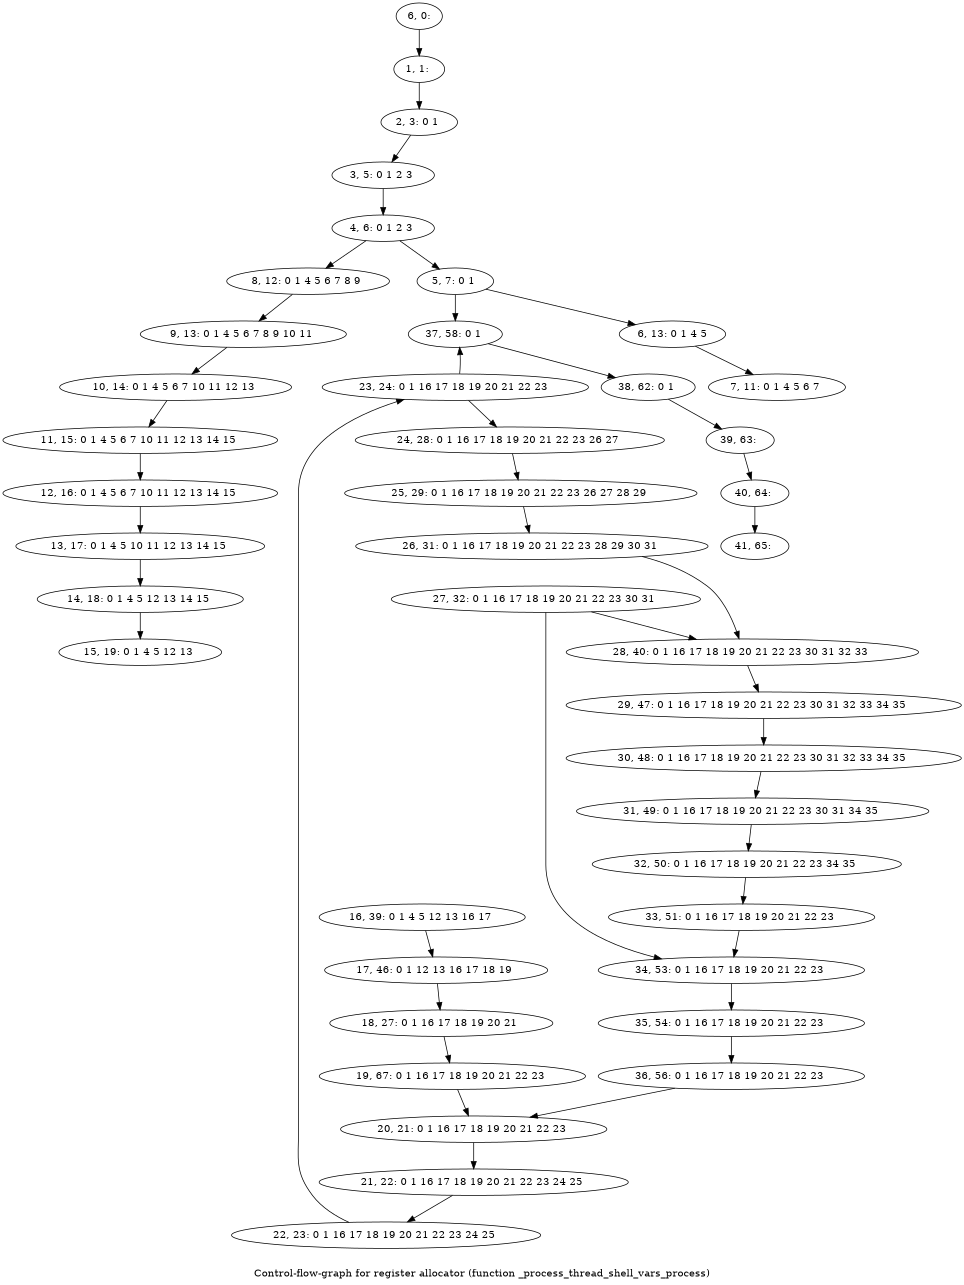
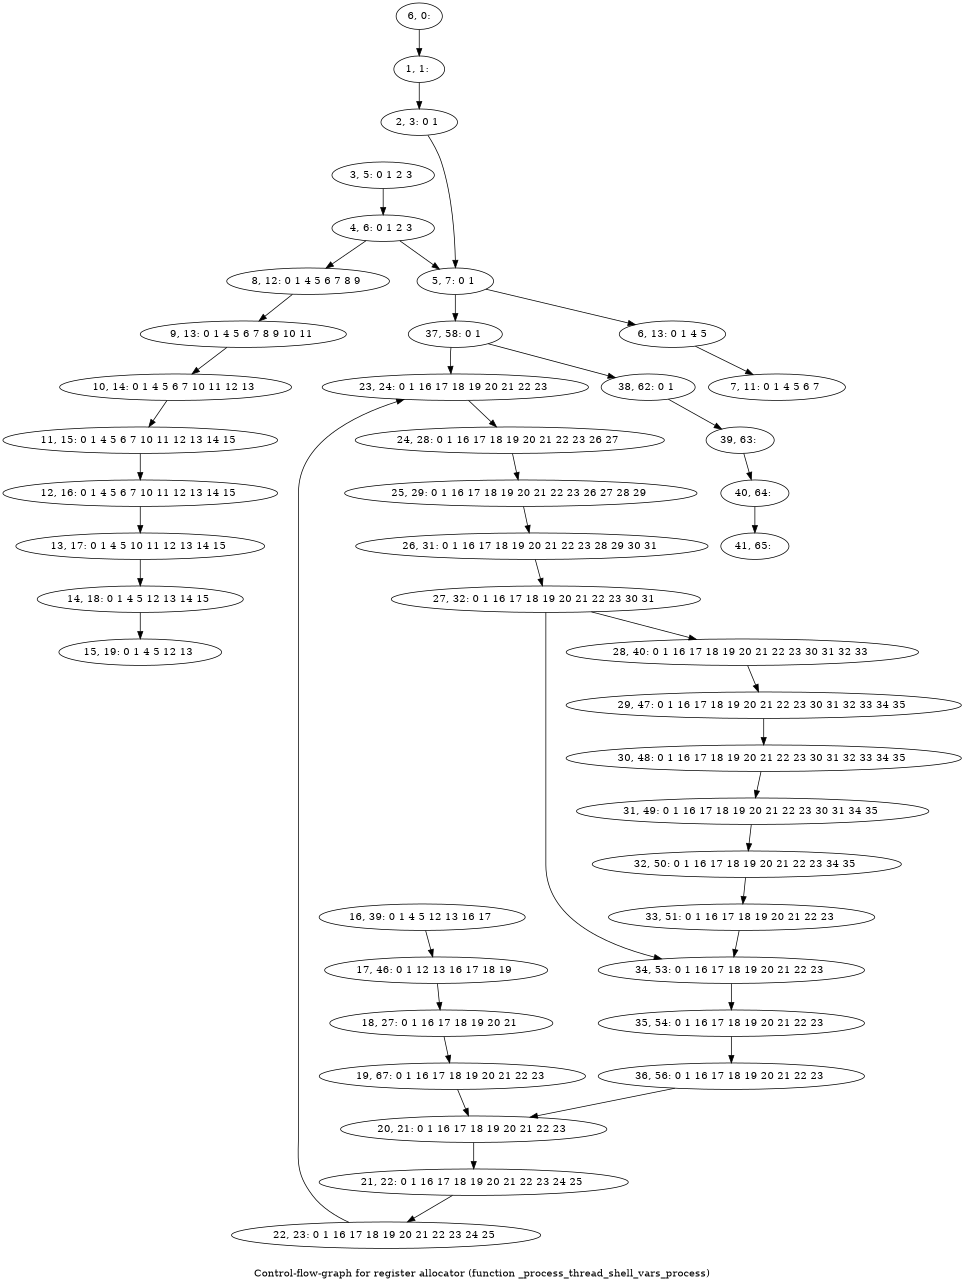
(403, 146) -> (449, 196)
(460, 364) -> (450, 357)
(700, 581) -> (538, 569)
